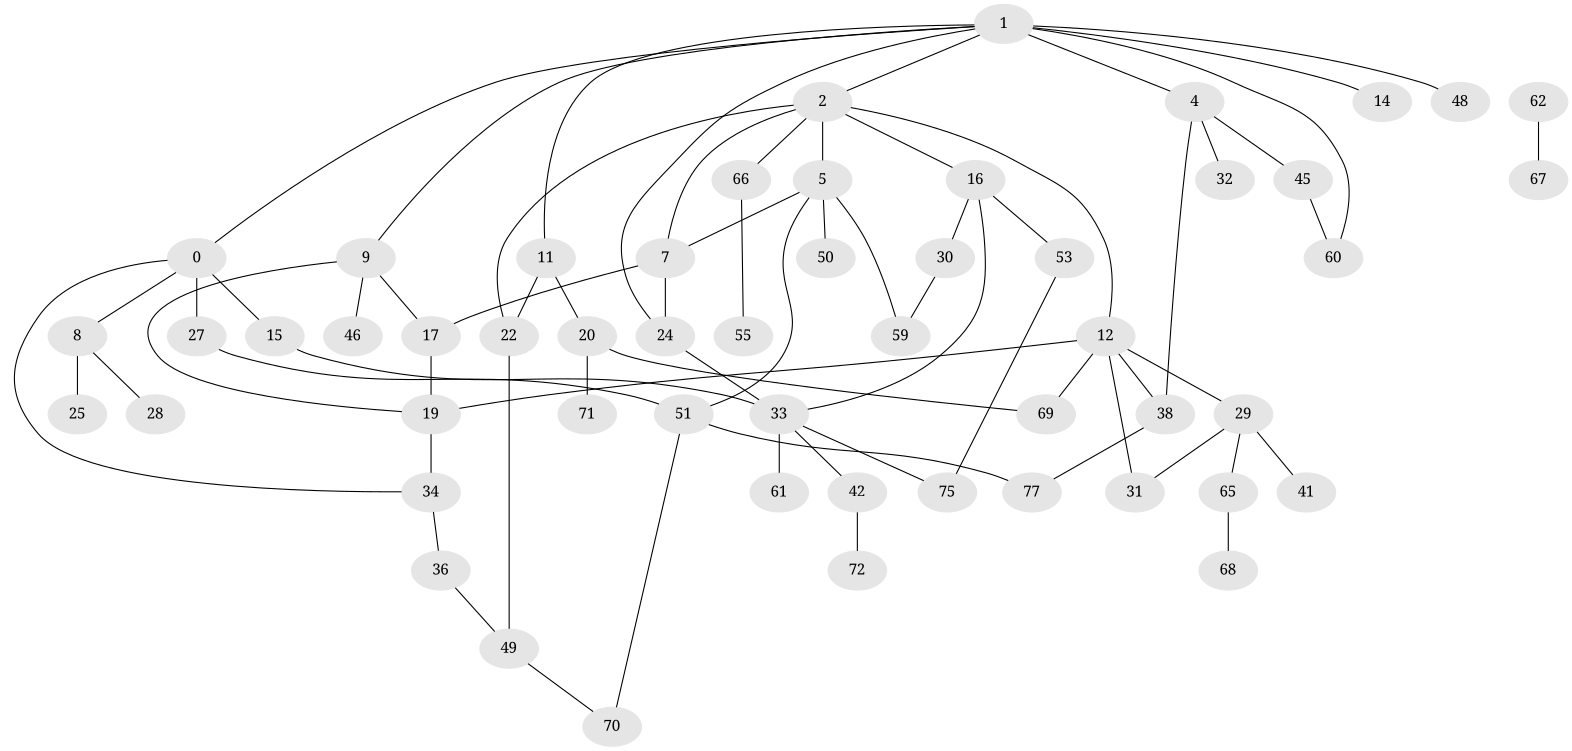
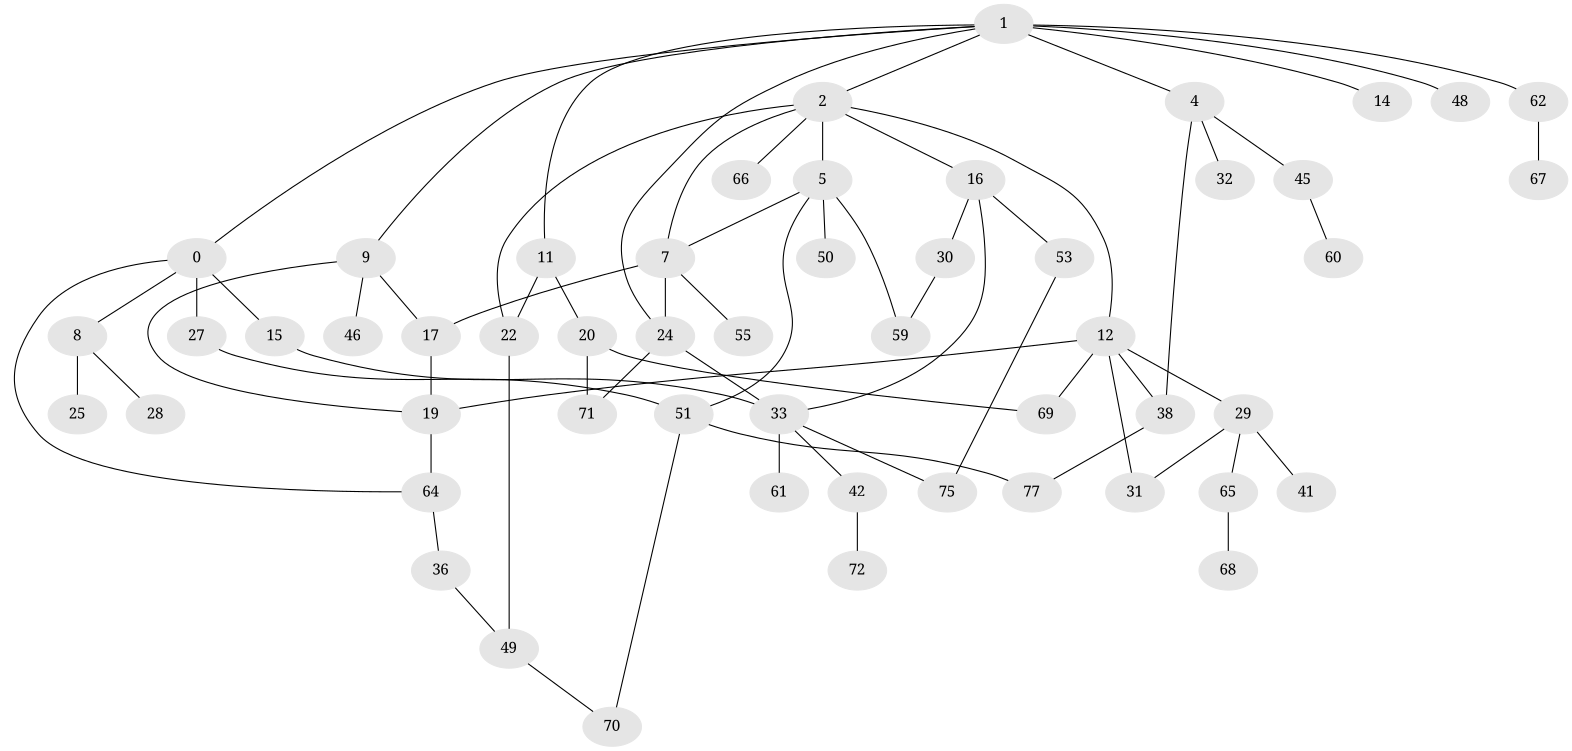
(1238, 84) -> (1277, 41)
(742, 258) -> (704, 297)
none -> (628, 374)
(431, 492) -> (431, 492)
